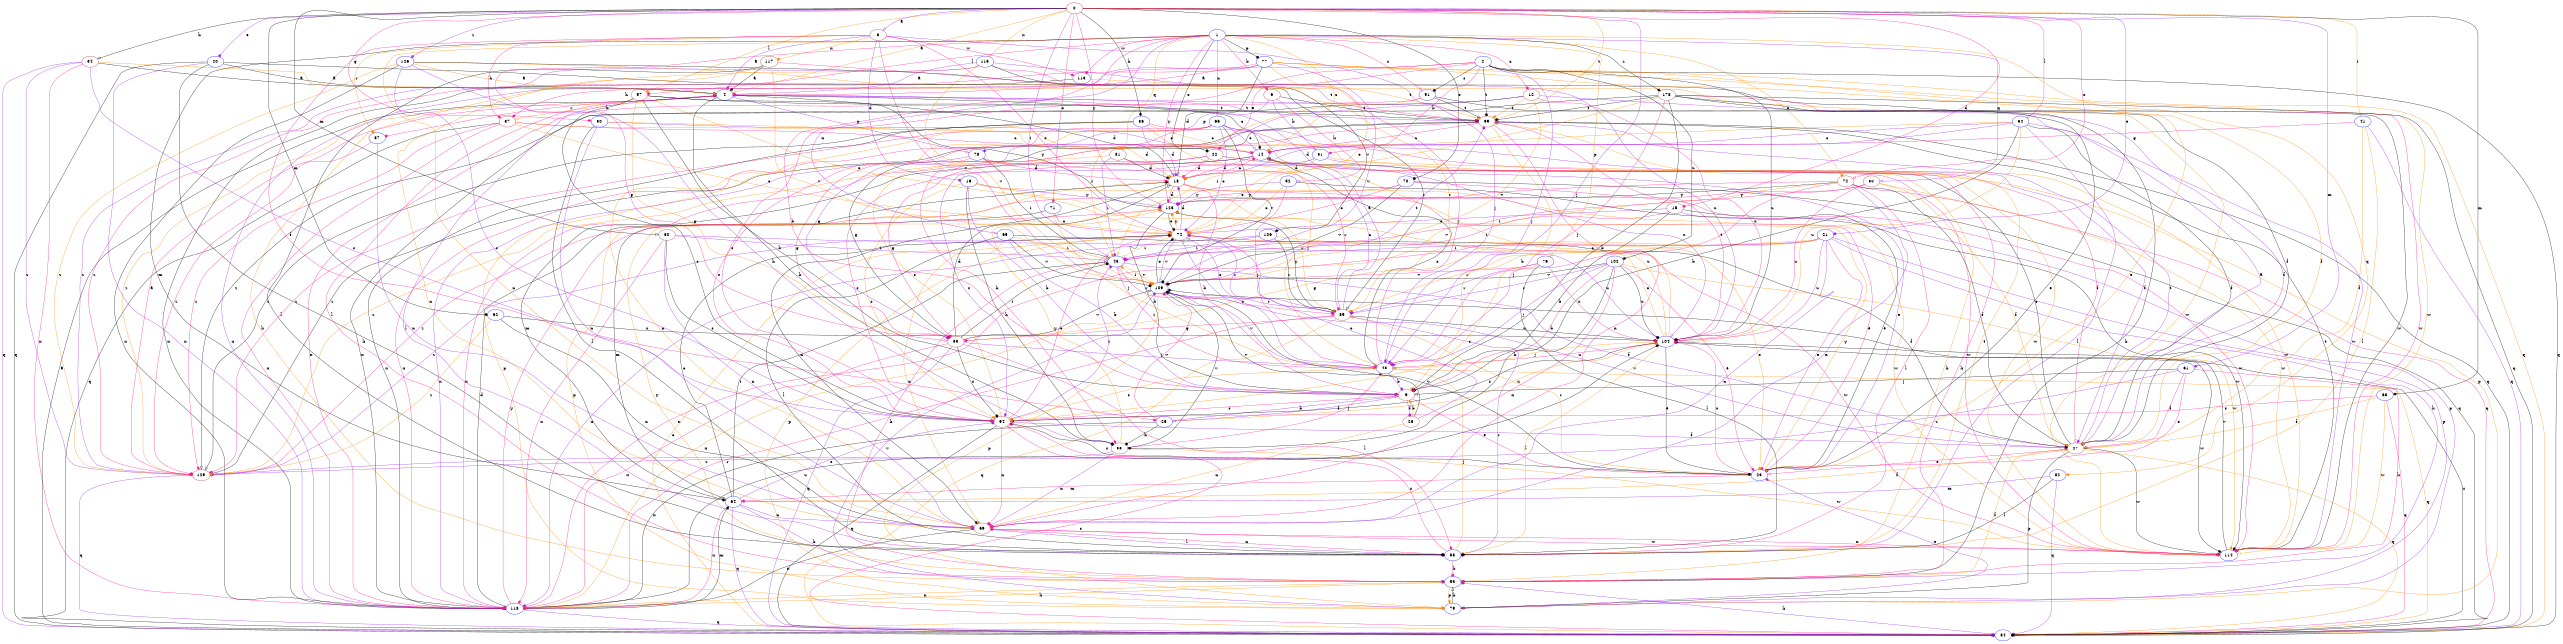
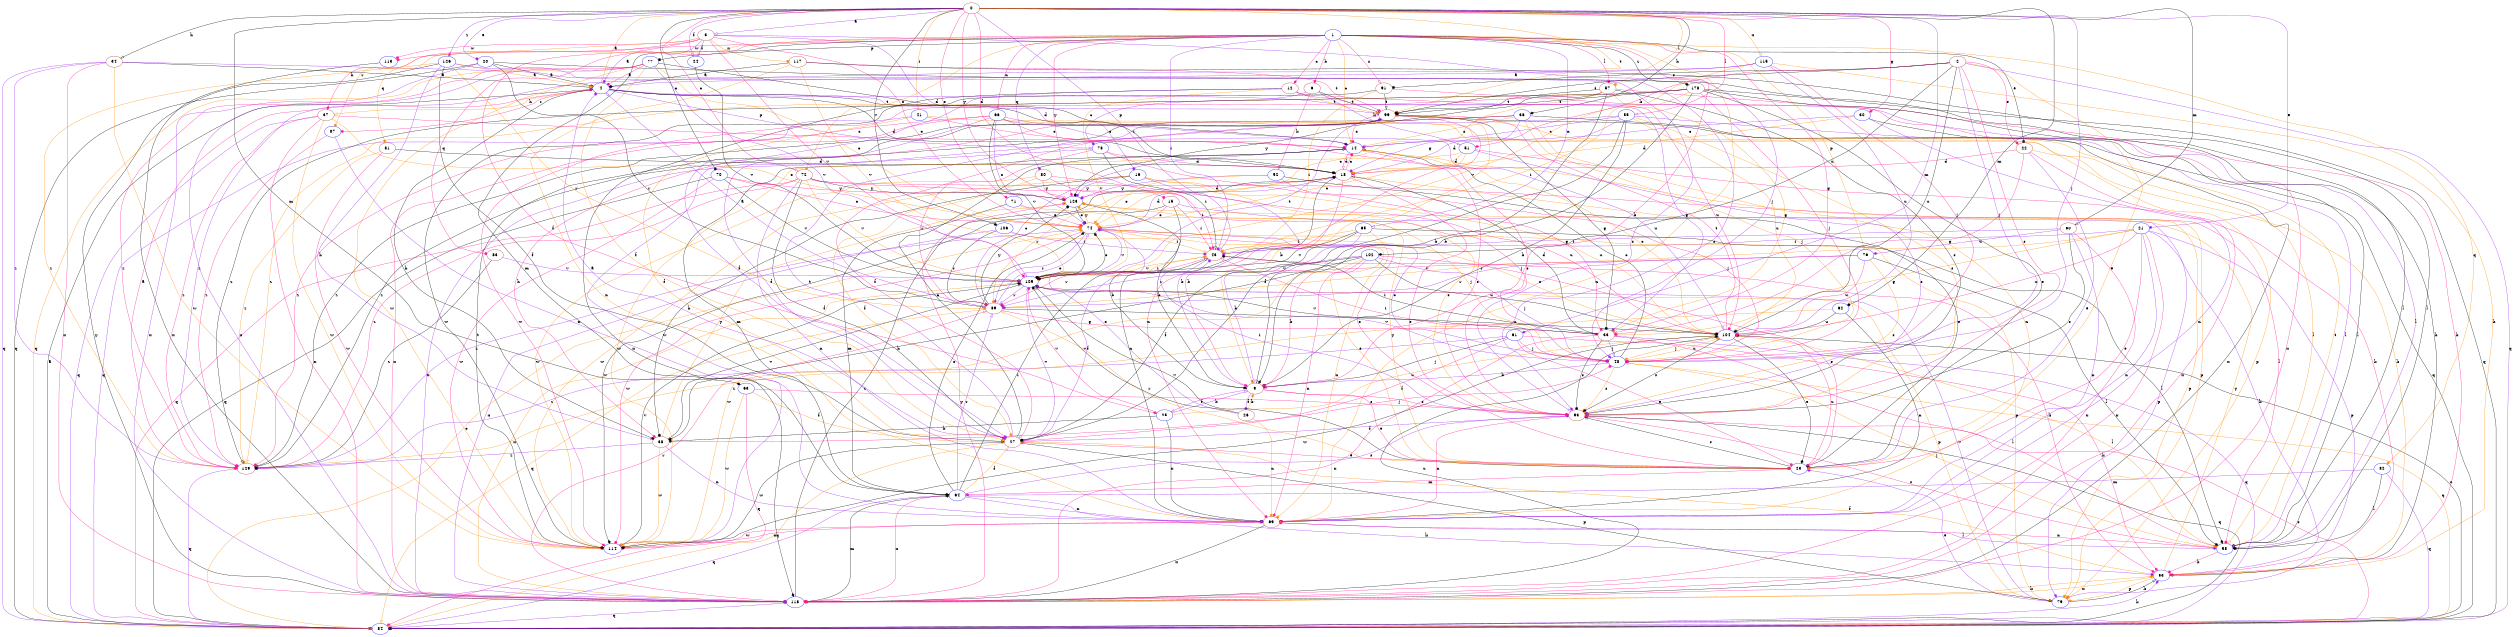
(1720, 43) -> (1056, 45)
none -> (696, 62)
(1483, 62) -> (1958, 62)
(996, 87) -> none
(1363, 91) -> none
(1427, 95) -> (1384, 88)
(1342, 120) -> (876, 132)
(2021, 122) -> (1626, 115)
(2135, 138) -> (1054, 132)
(2498, 152) -> (2508, 581)
(1173, 155) -> (1430, 148)
(1107, 209) -> (1170, 92)
(1180, 245) -> (1969, 241)
none -> (495, 255)
(1116, 262) -> (1214, 255)
(126, 342) -> (97, 335)
none -> (1561, 356)
(1524, 358) -> (1671, 352)
(1503, 388) -> (965, 402)
(482, 395) -> (865, 389)
(1002, 422) -> (1577, 415)
(818, 450) -> (1177, 504)
(476, 628) -> (71, 452)
